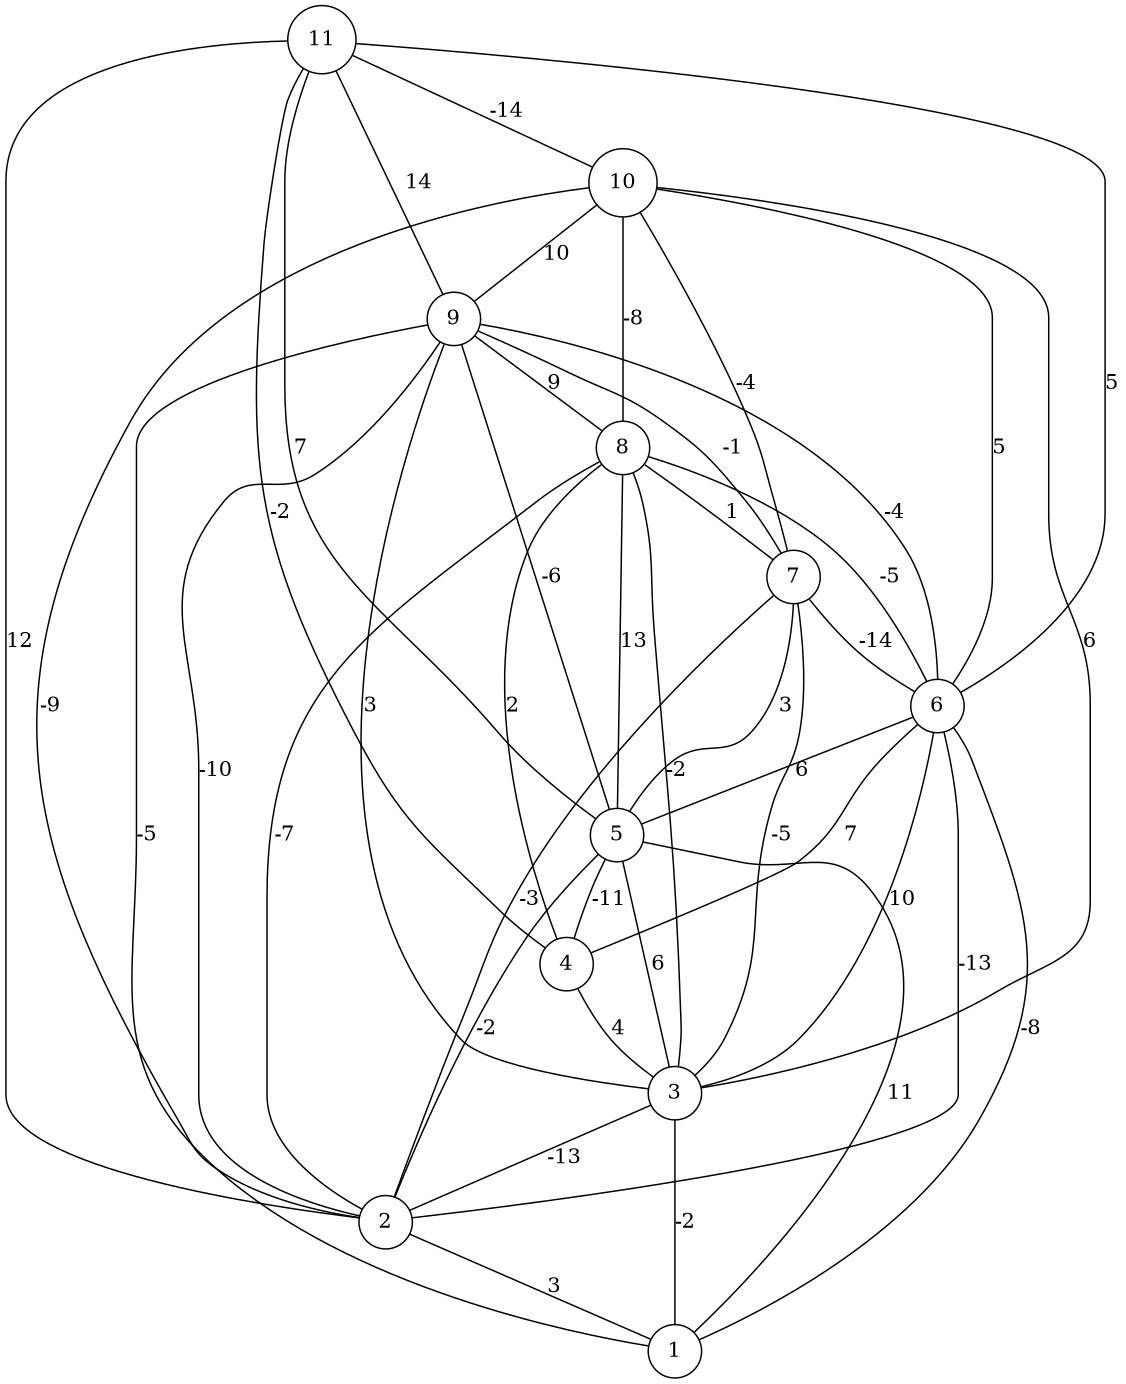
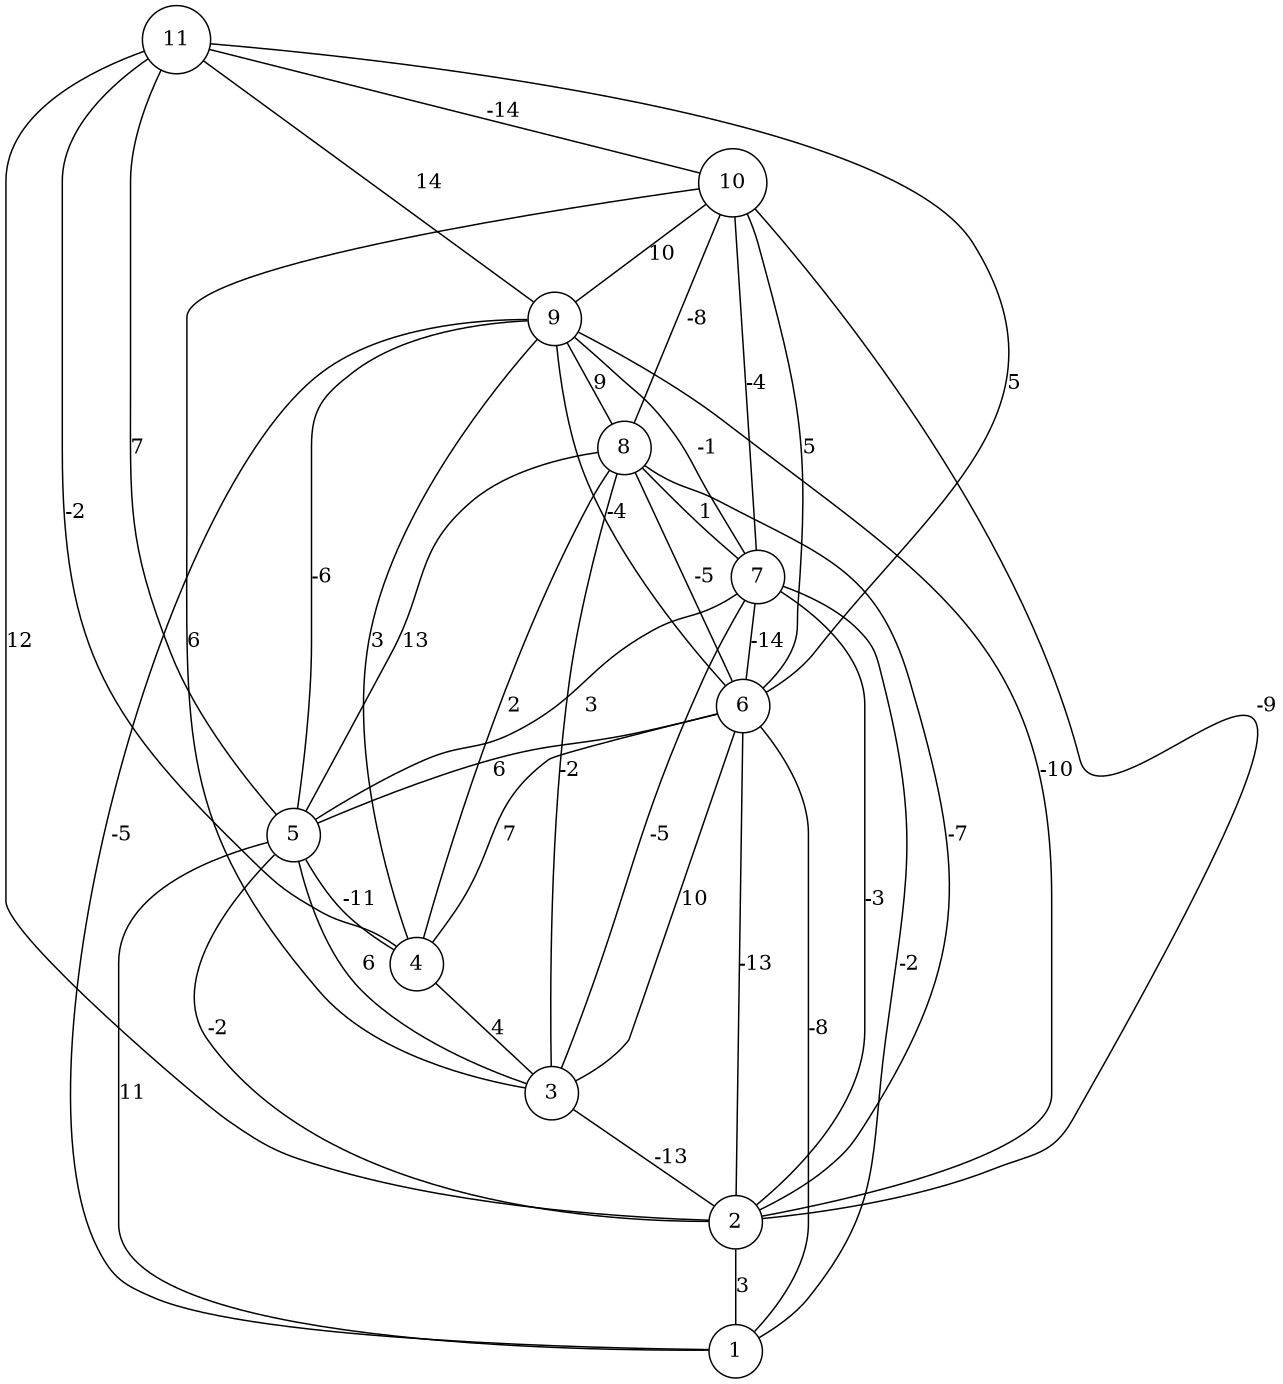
(365, 796) -> (374, 619)
(675, 1222) -> (897, 956)
